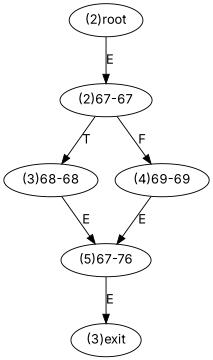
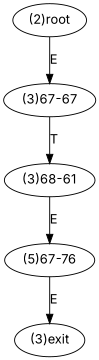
(106, 100) -> (50, 100)
(51, 180) -> (50, 180)
(162, 180) -> none
